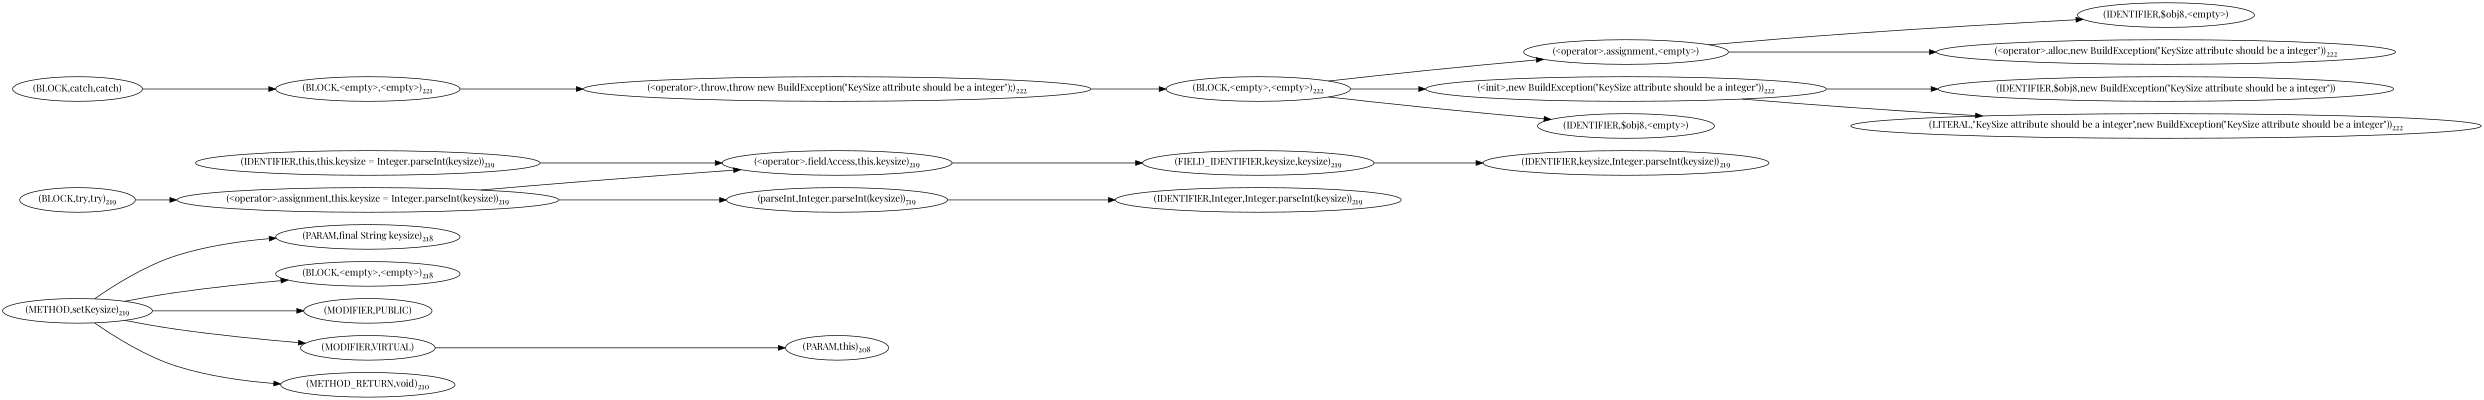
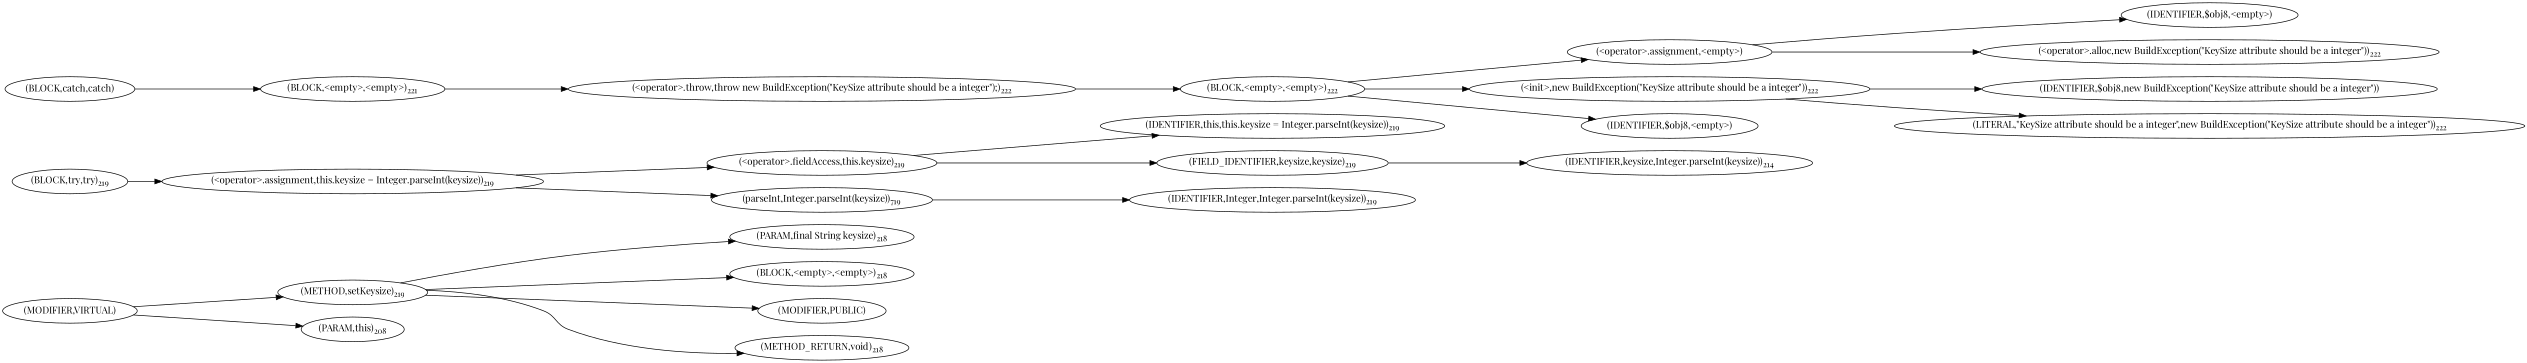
(1725, 162) -> (1769, 162)
(628, 163) -> (1033, 146)
(211, 334) -> (205, 302)
(424, 384) -> (878, 347)
